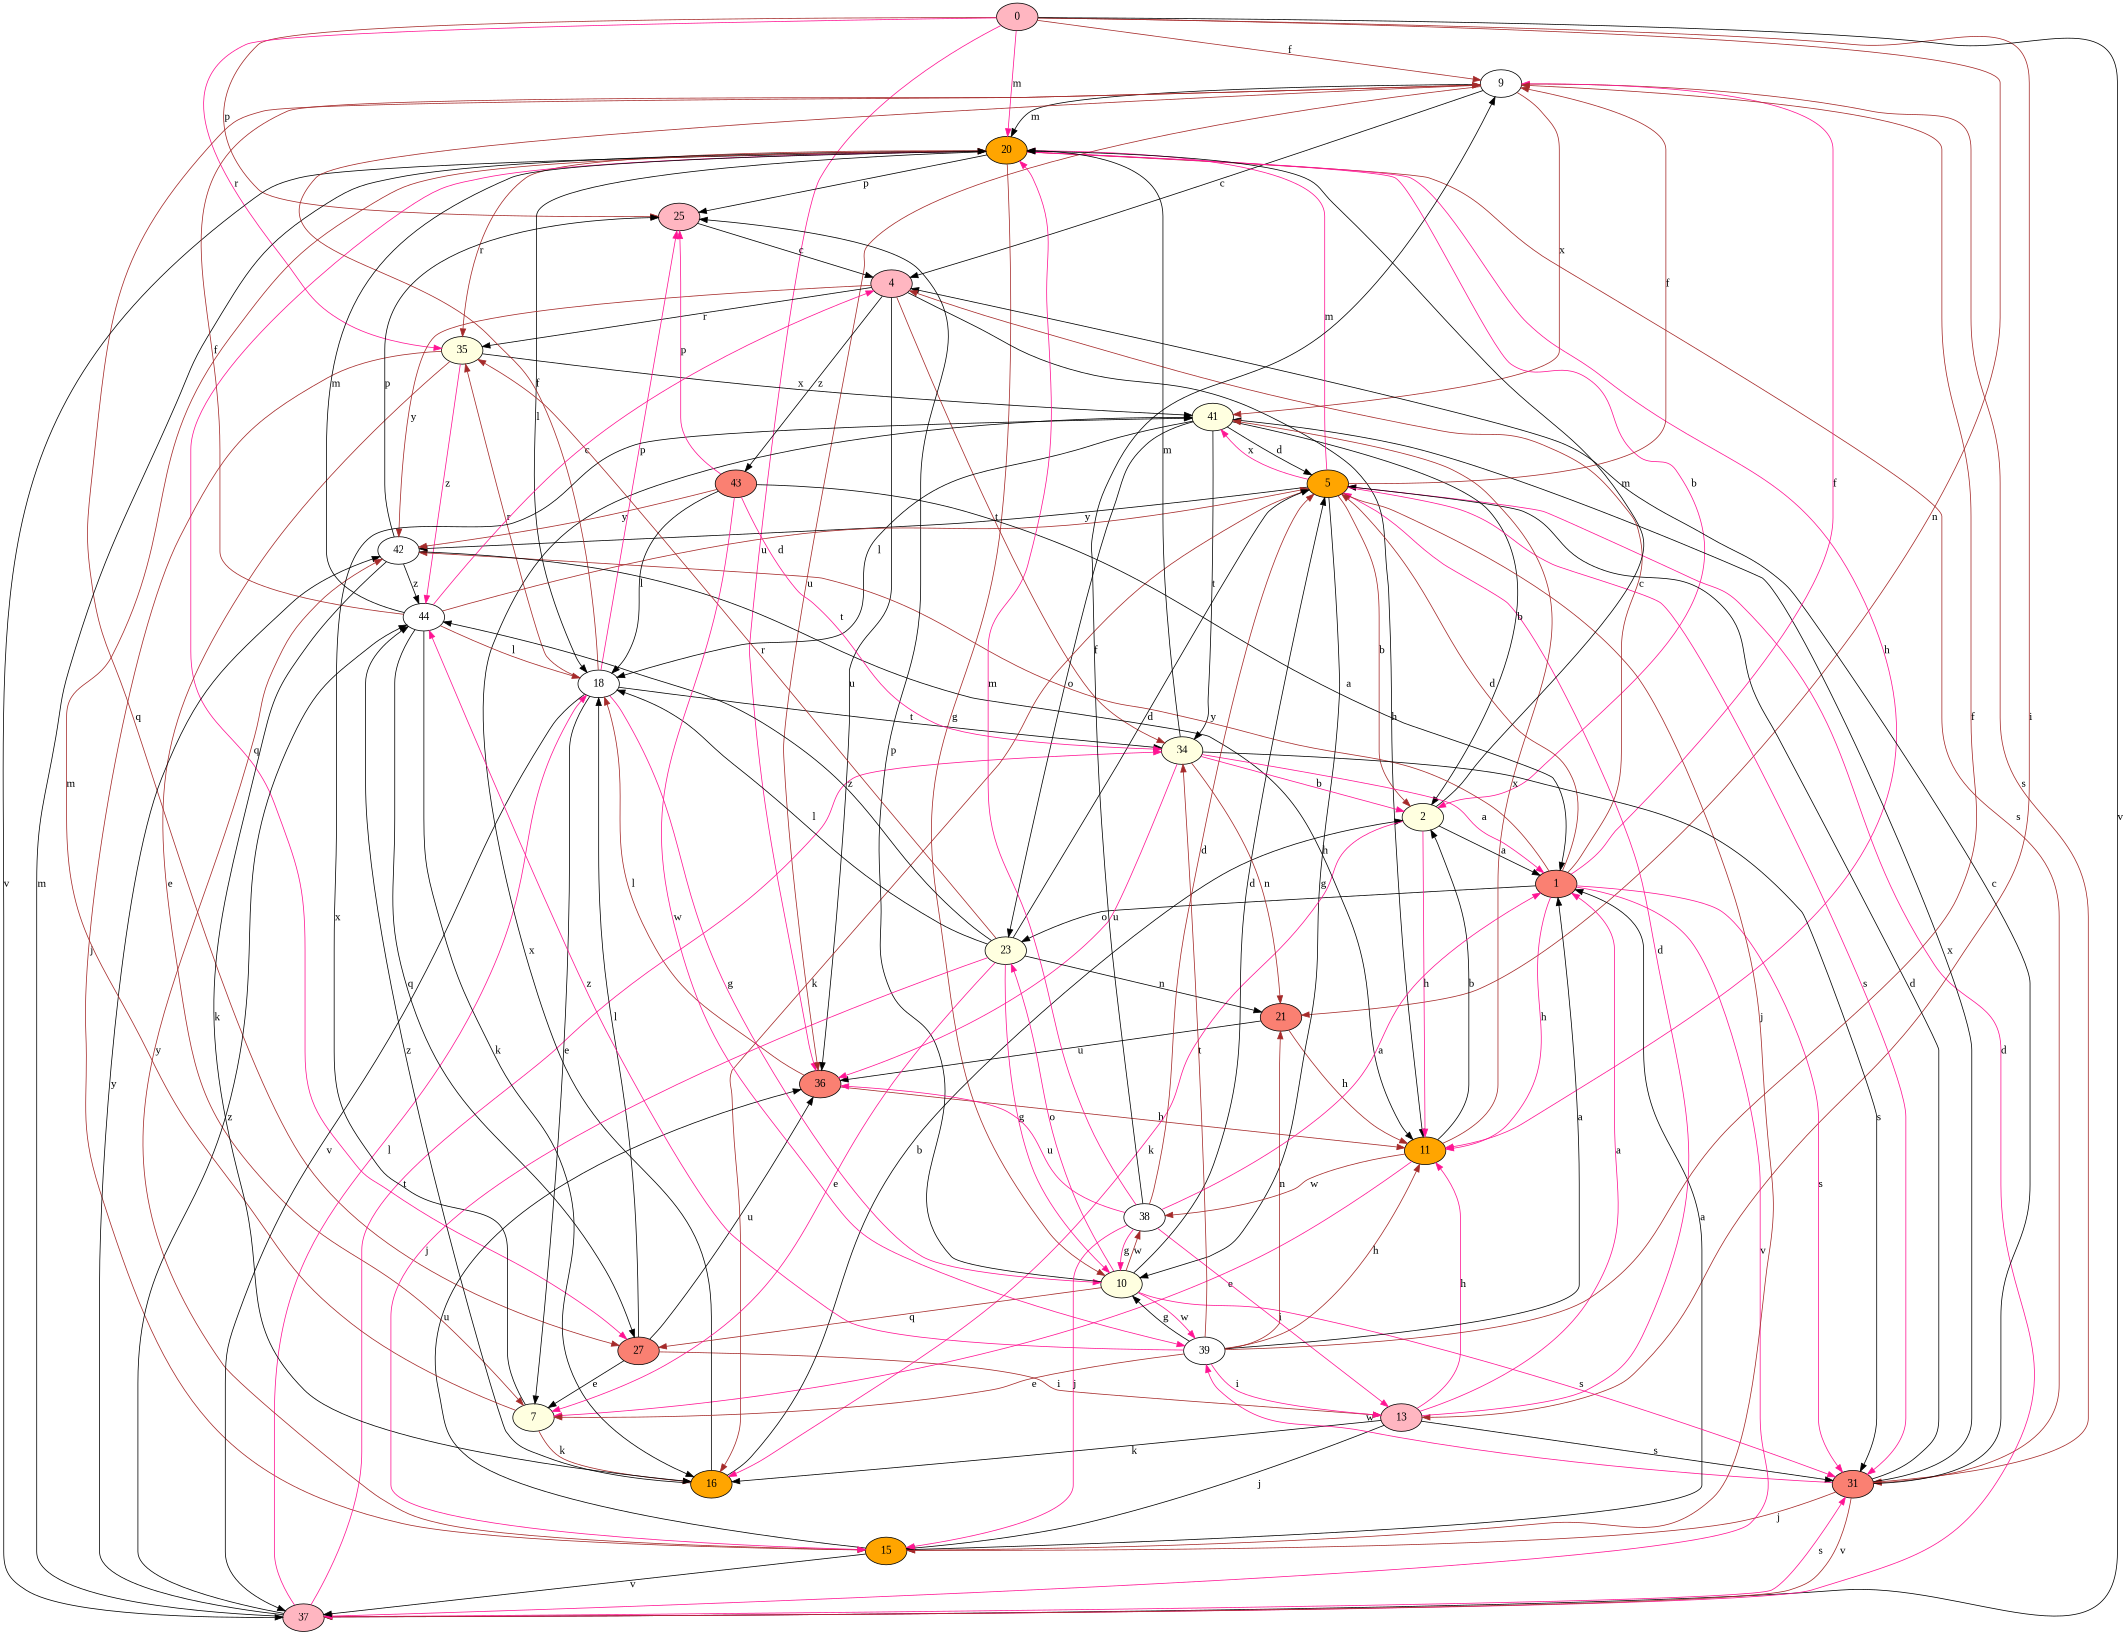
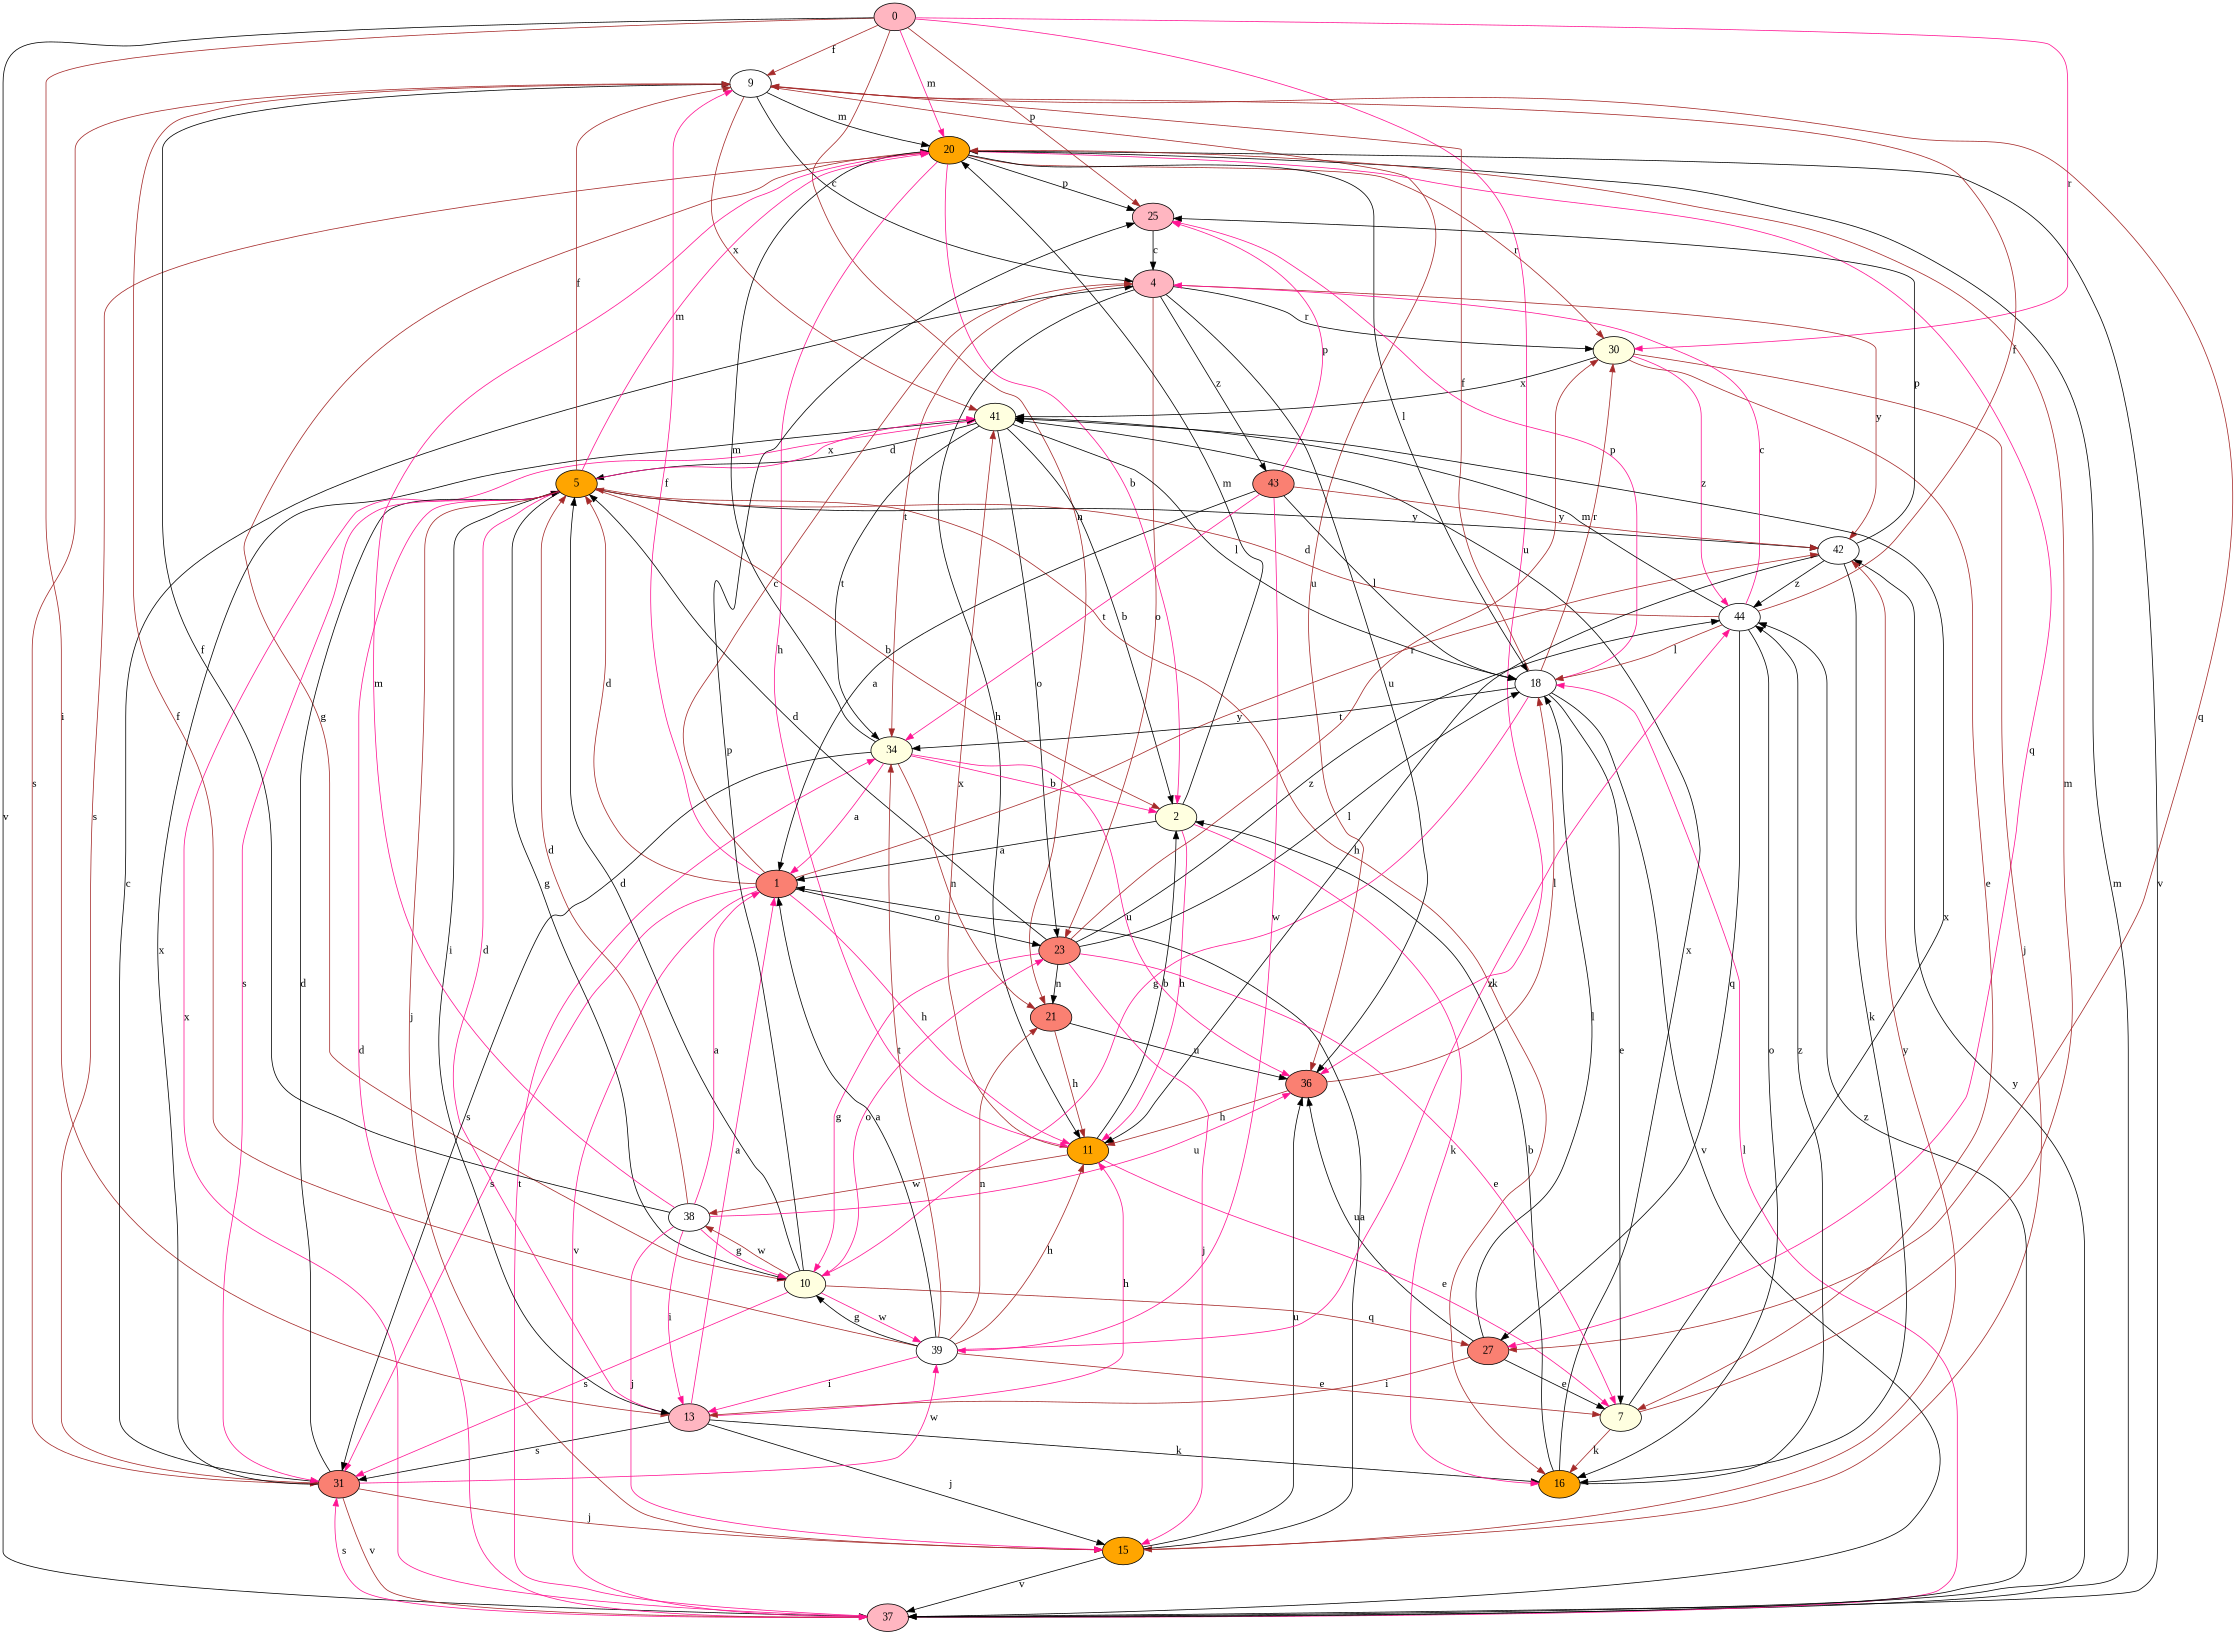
(468, 198) -> (1389, 461)
(462, 350) -> (1614, 350)
none -> (1155, 621)
(1006, 951) -> (1060, 951)
none -> (446, 963)
none -> (184, 987)
(498, 1051) -> (1771, 1051)
